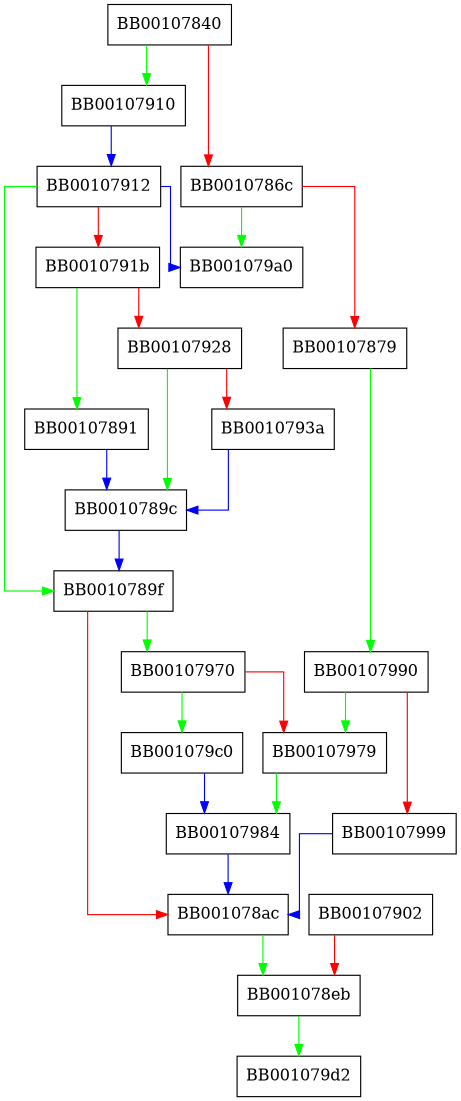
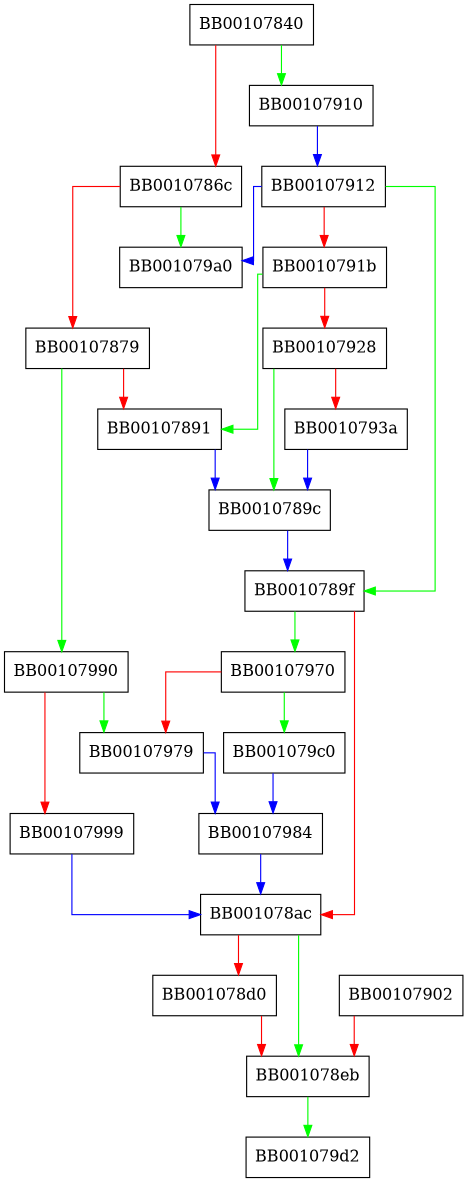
none -> (124, 383)
(276, 788) -> (215, 772)
none -> (215, 996)
